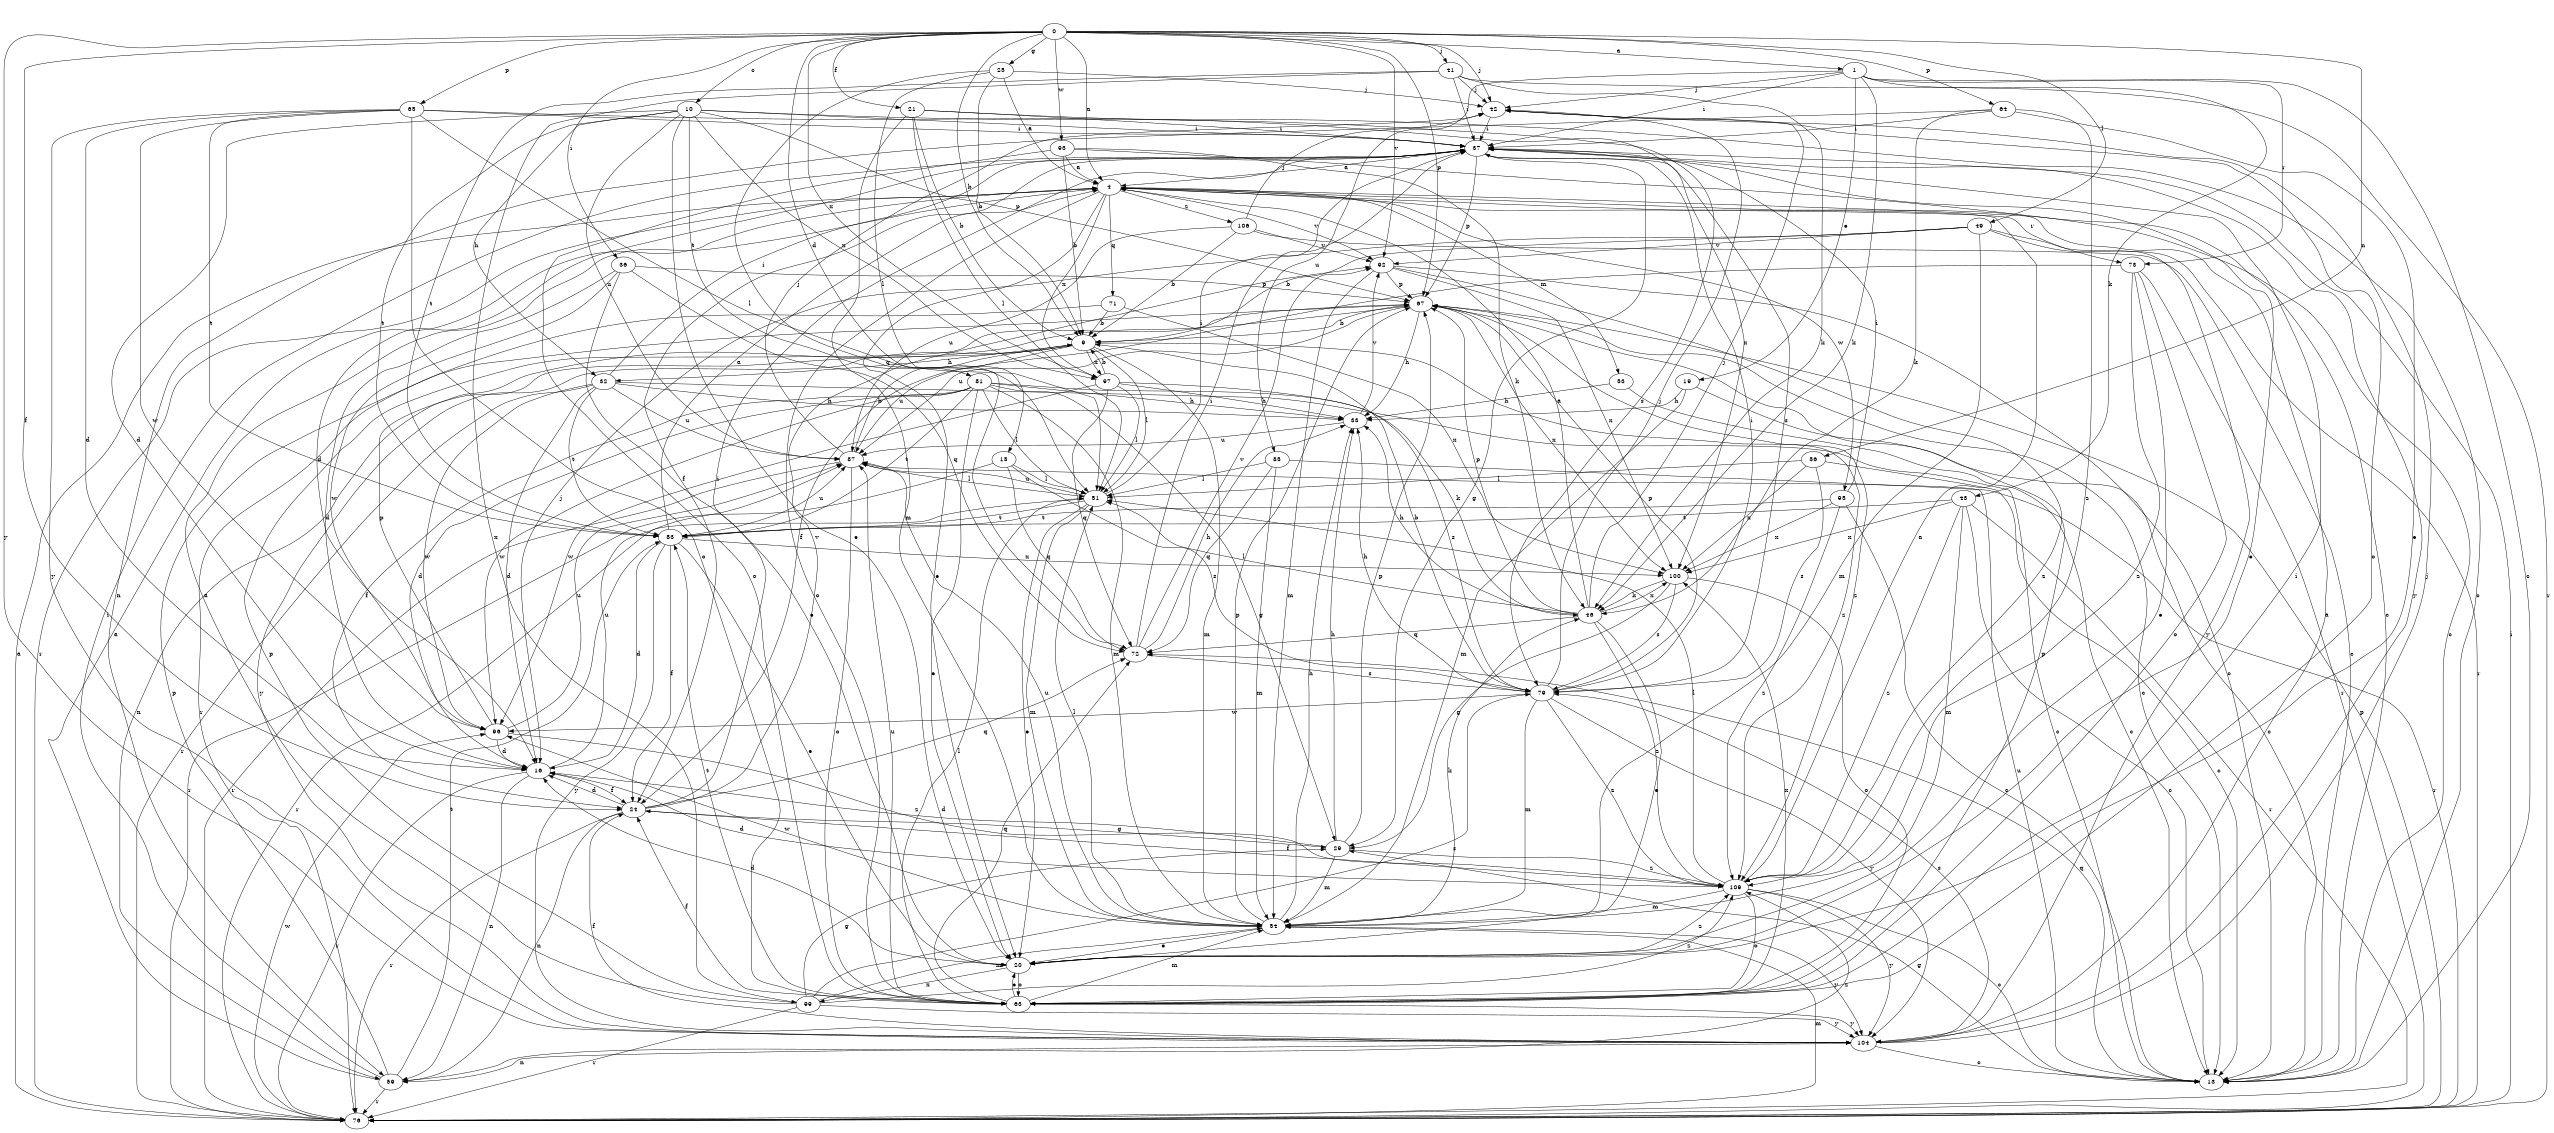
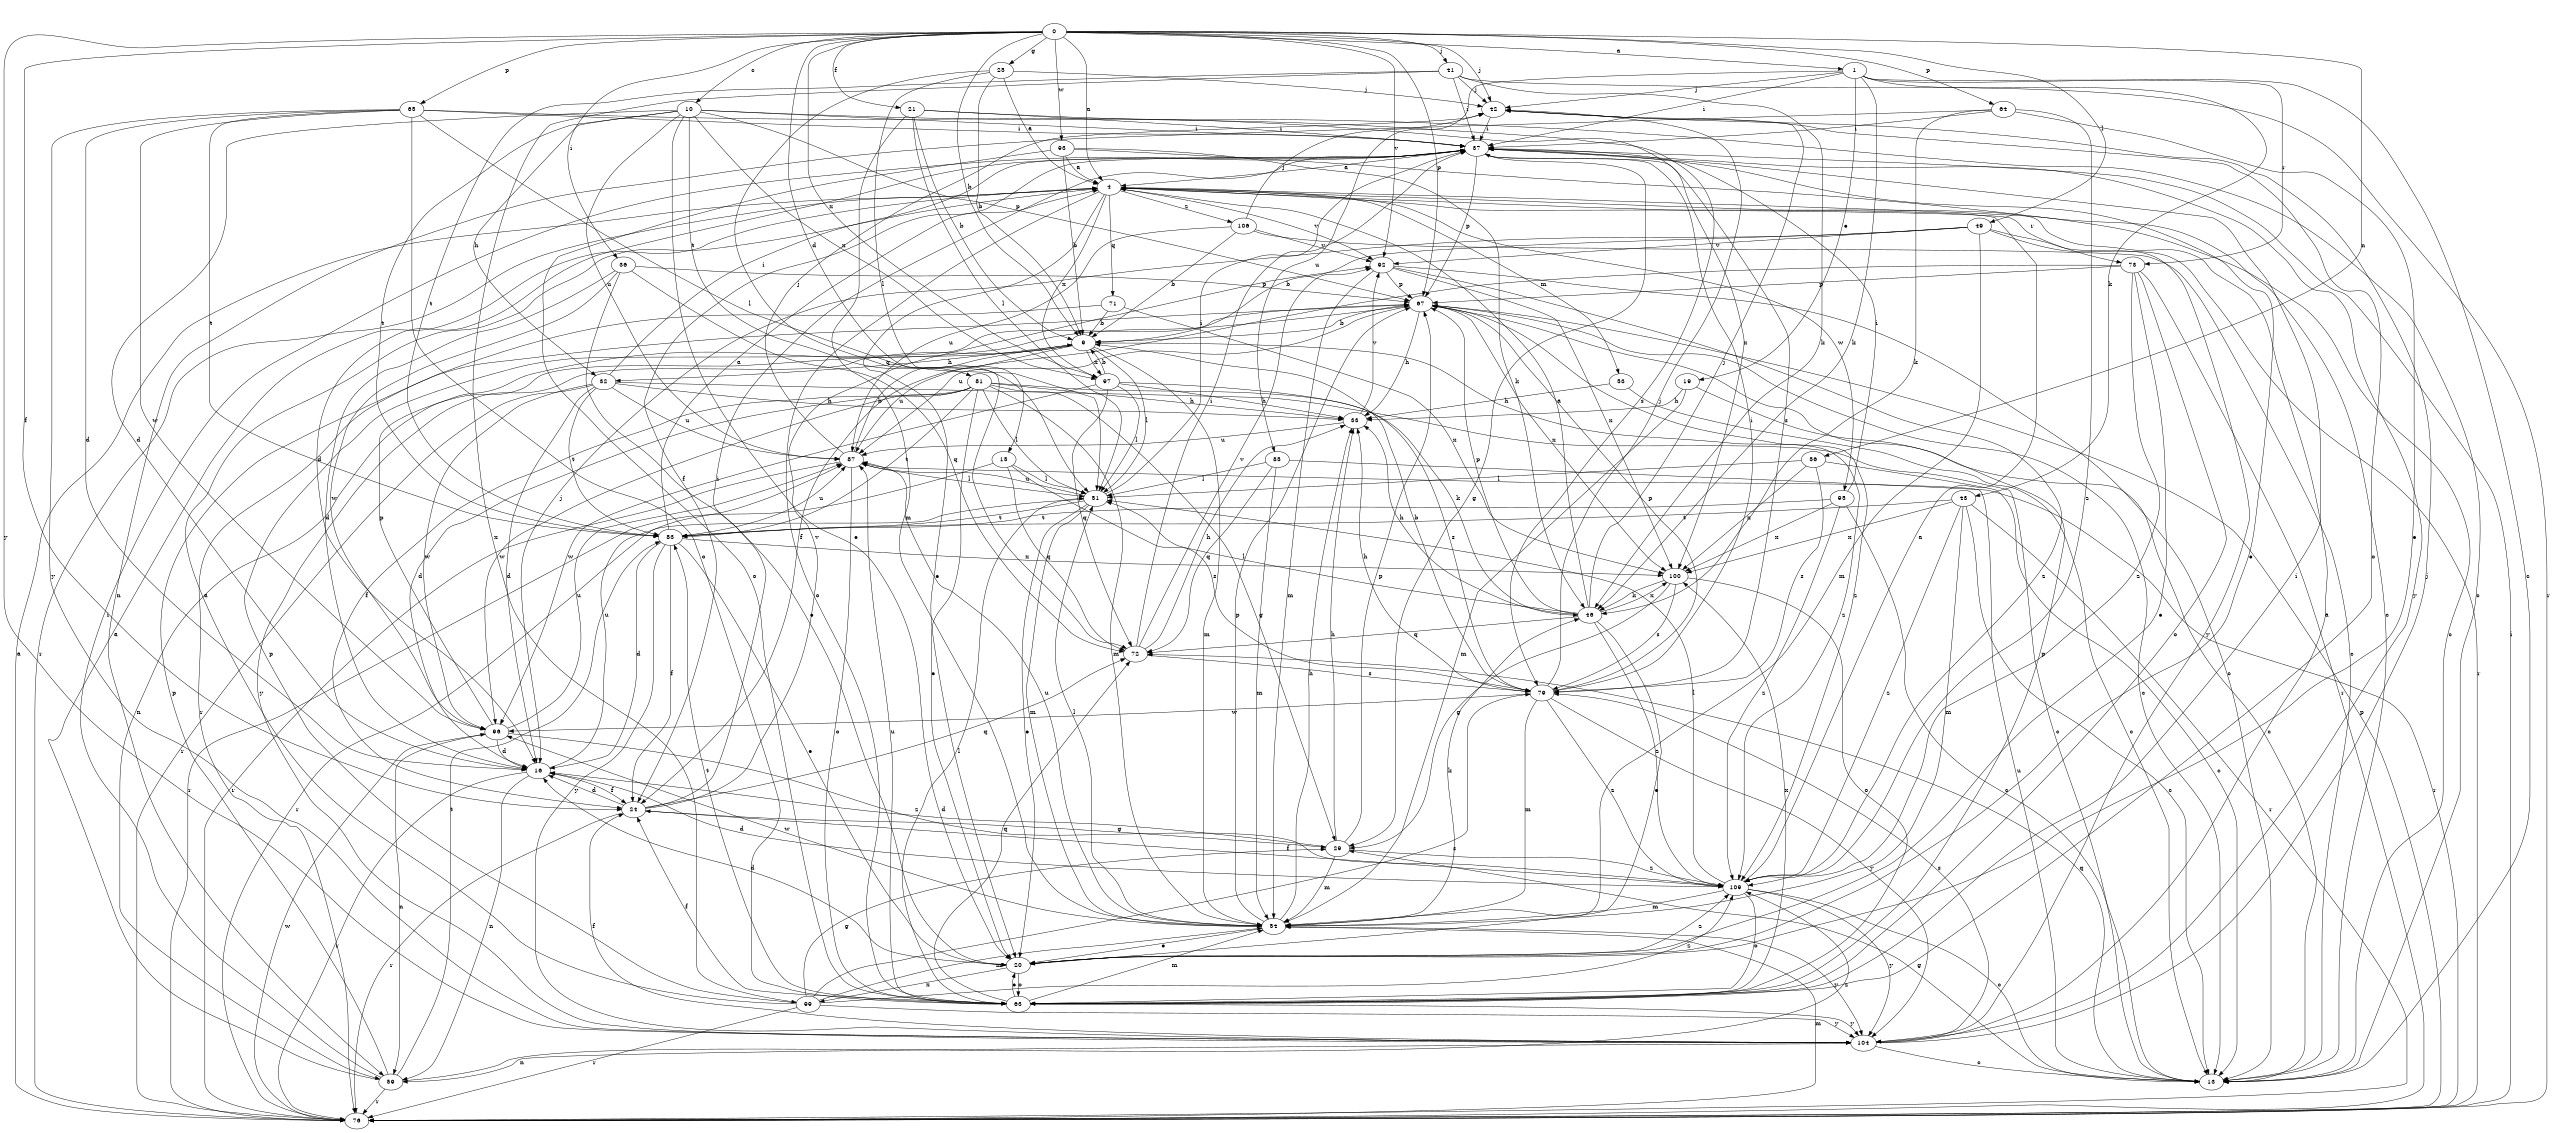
none -> (1779, 284)
(529, 959) -> (399, 870)
